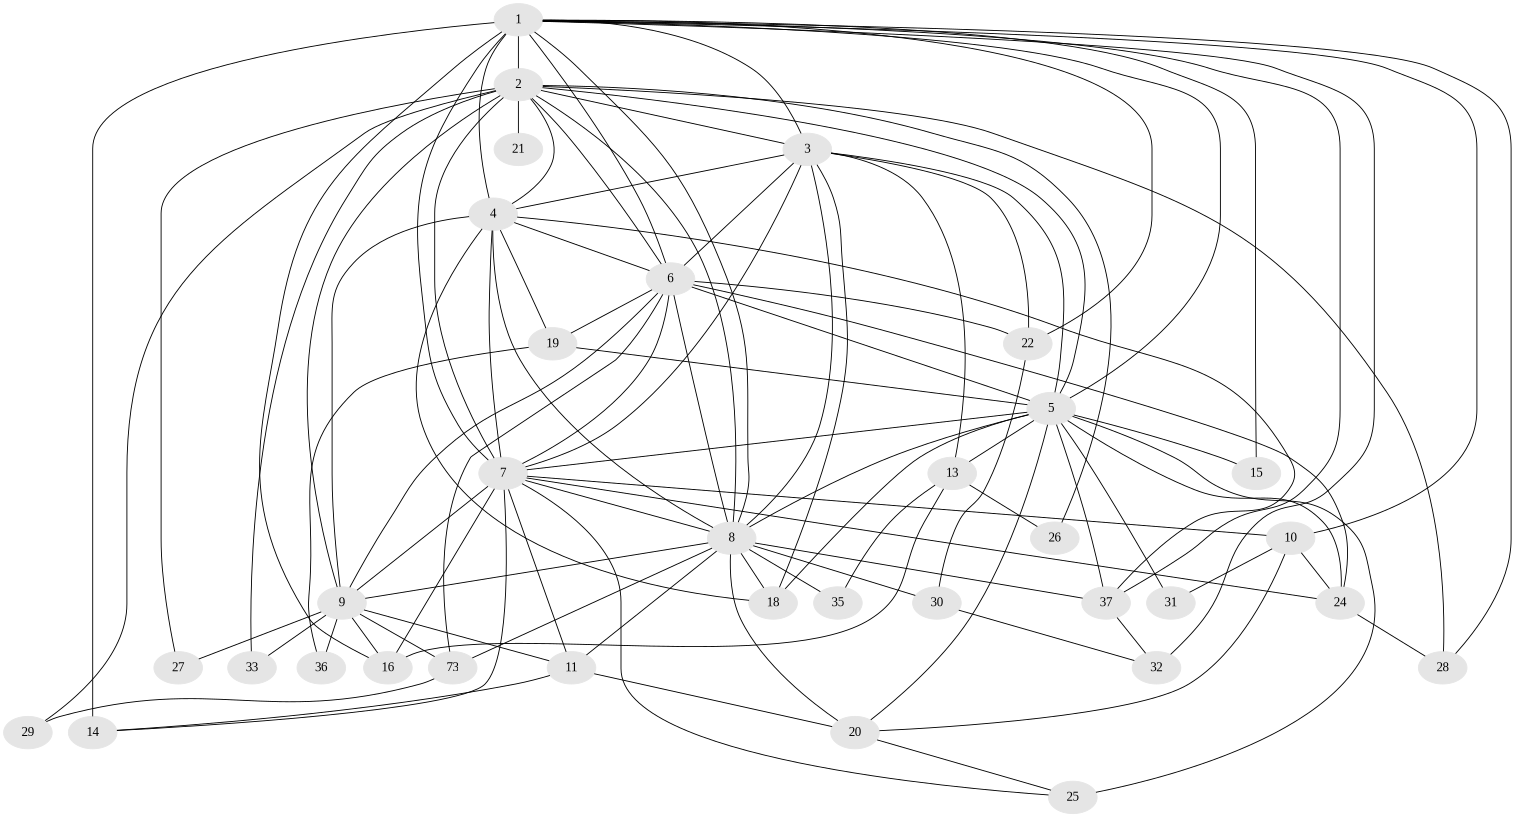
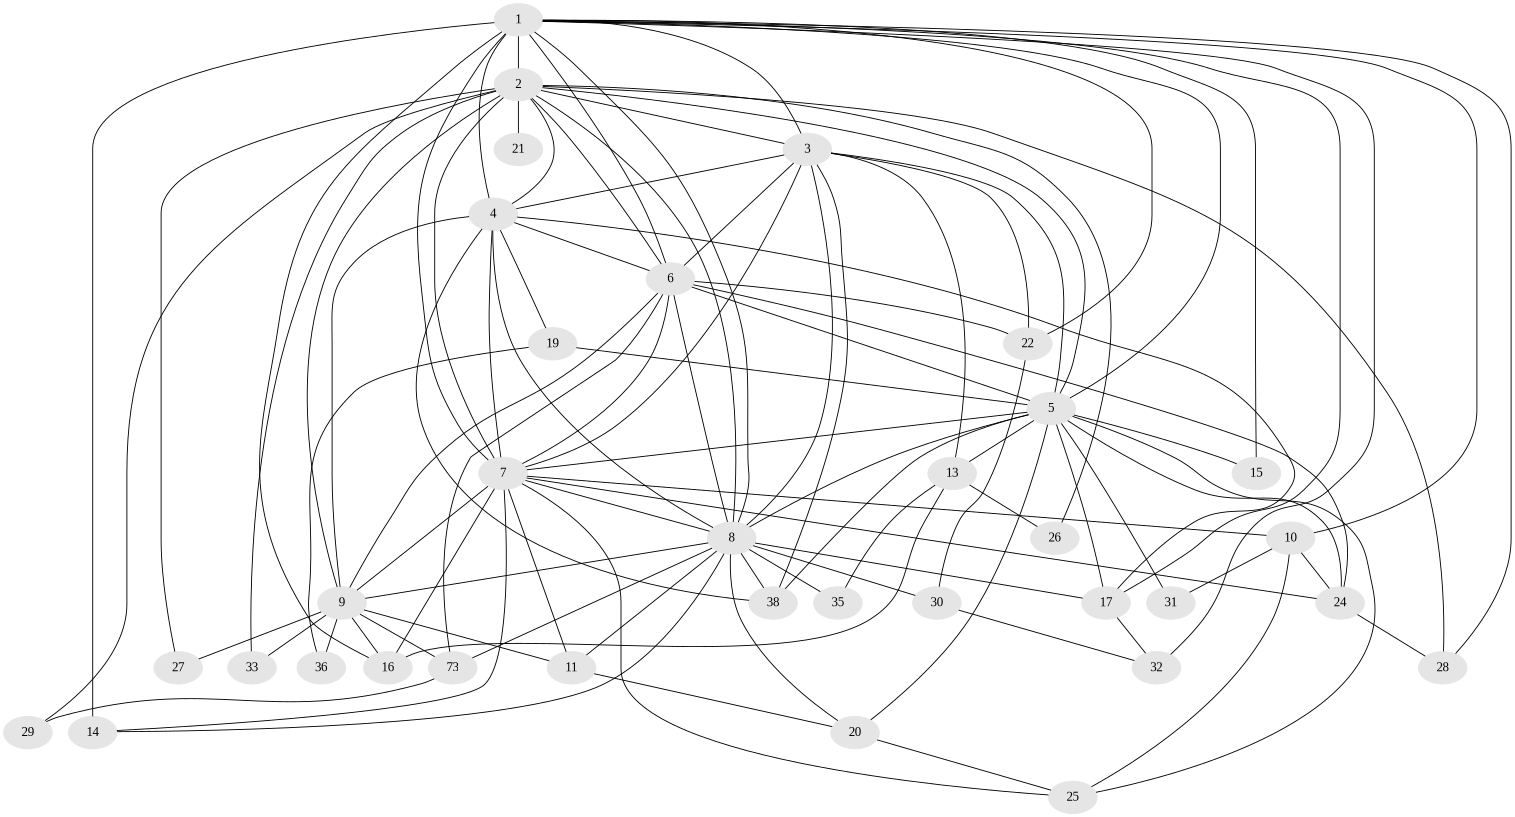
(611, 311) -> none
(773, 603) -> (773, 603)
(1106, 603) -> (1106, 603)
(1117, 706) -> (1218, 692)
(335, 711) -> (452, 716)
